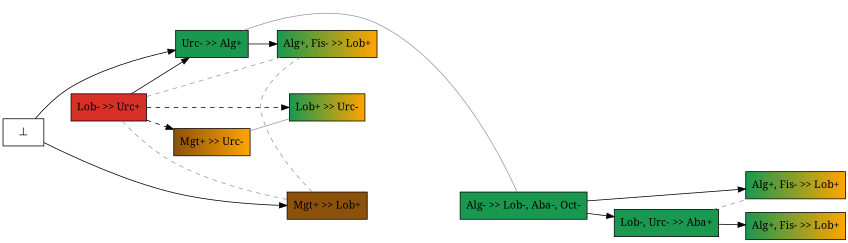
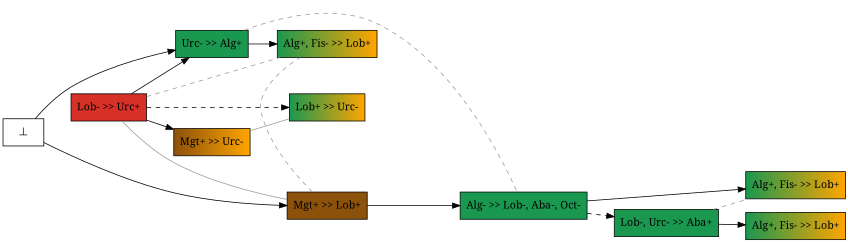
(413, 47) -> (413, 47)
(157, 124) -> (157, 124)
(198, 174) -> (198, 174)
none -> (410, 206)
(597, 215) -> (597, 215)
